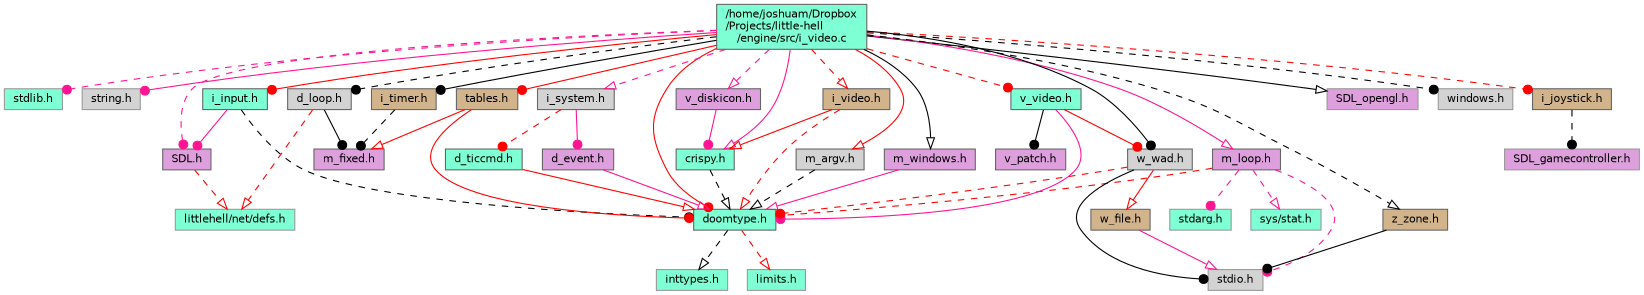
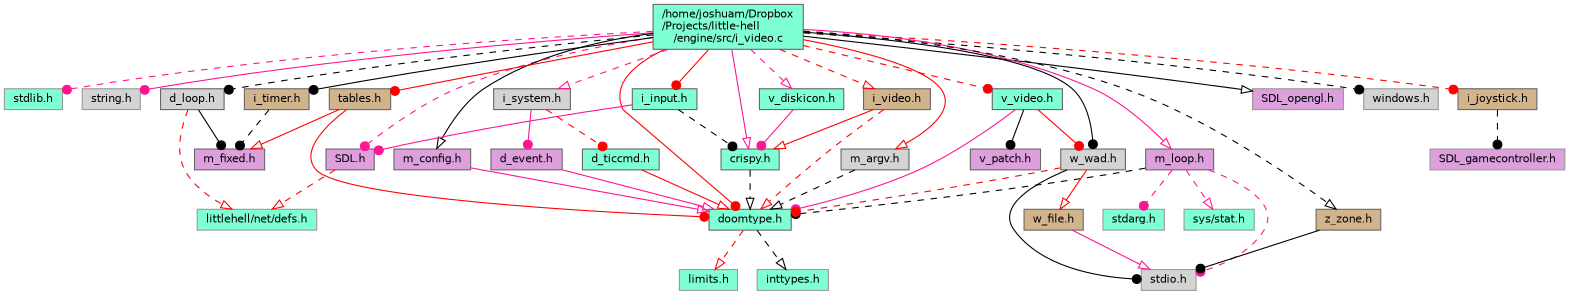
(718, 99) -> (802, 99)
(930, 159) -> (432, 159)
(988, 197) -> (973, 194)
(449, 200) -> (704, 127)
